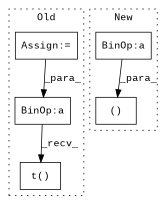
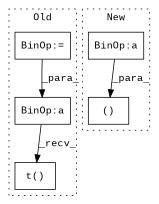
(46, 46) -> (43, 46)
